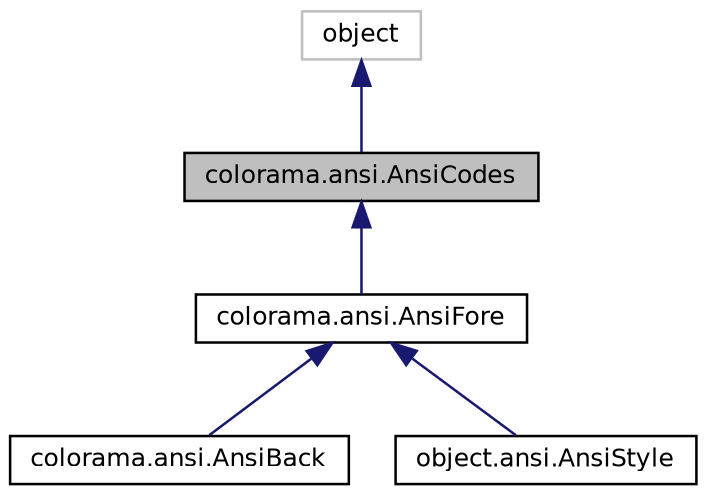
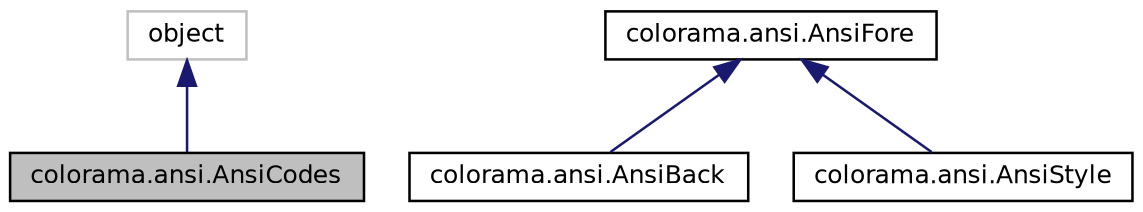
(361, 261) -> none
(546, 460) -> (963, 177)
